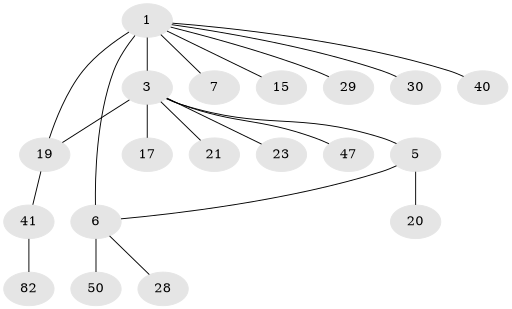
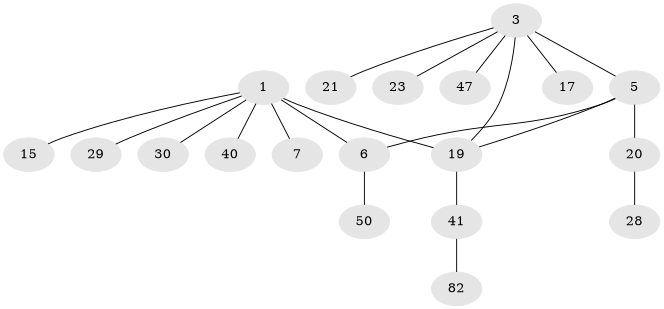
(147, 54) -> none
none -> (548, 124)
(129, 255) -> (635, 188)
